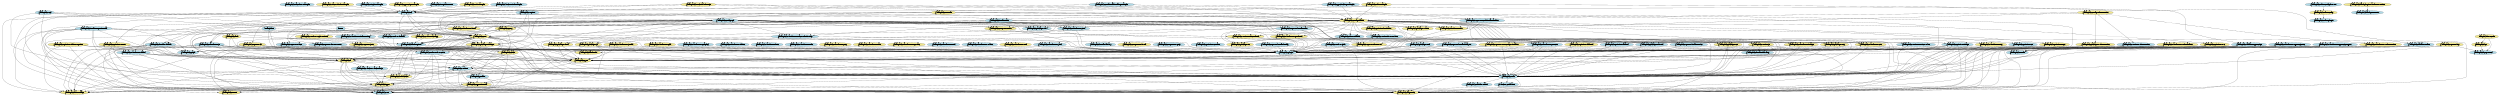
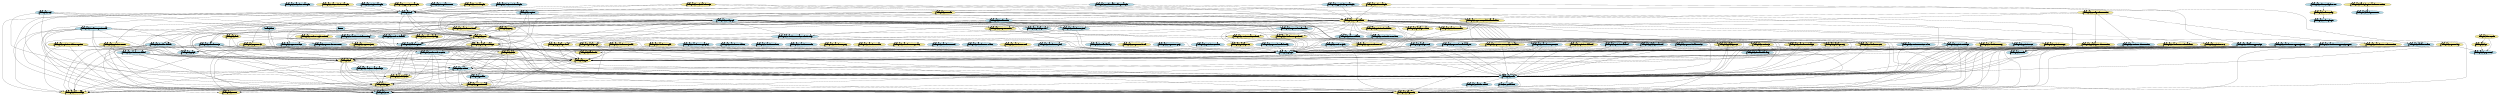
(1482, 21) -> (1482, 21)
